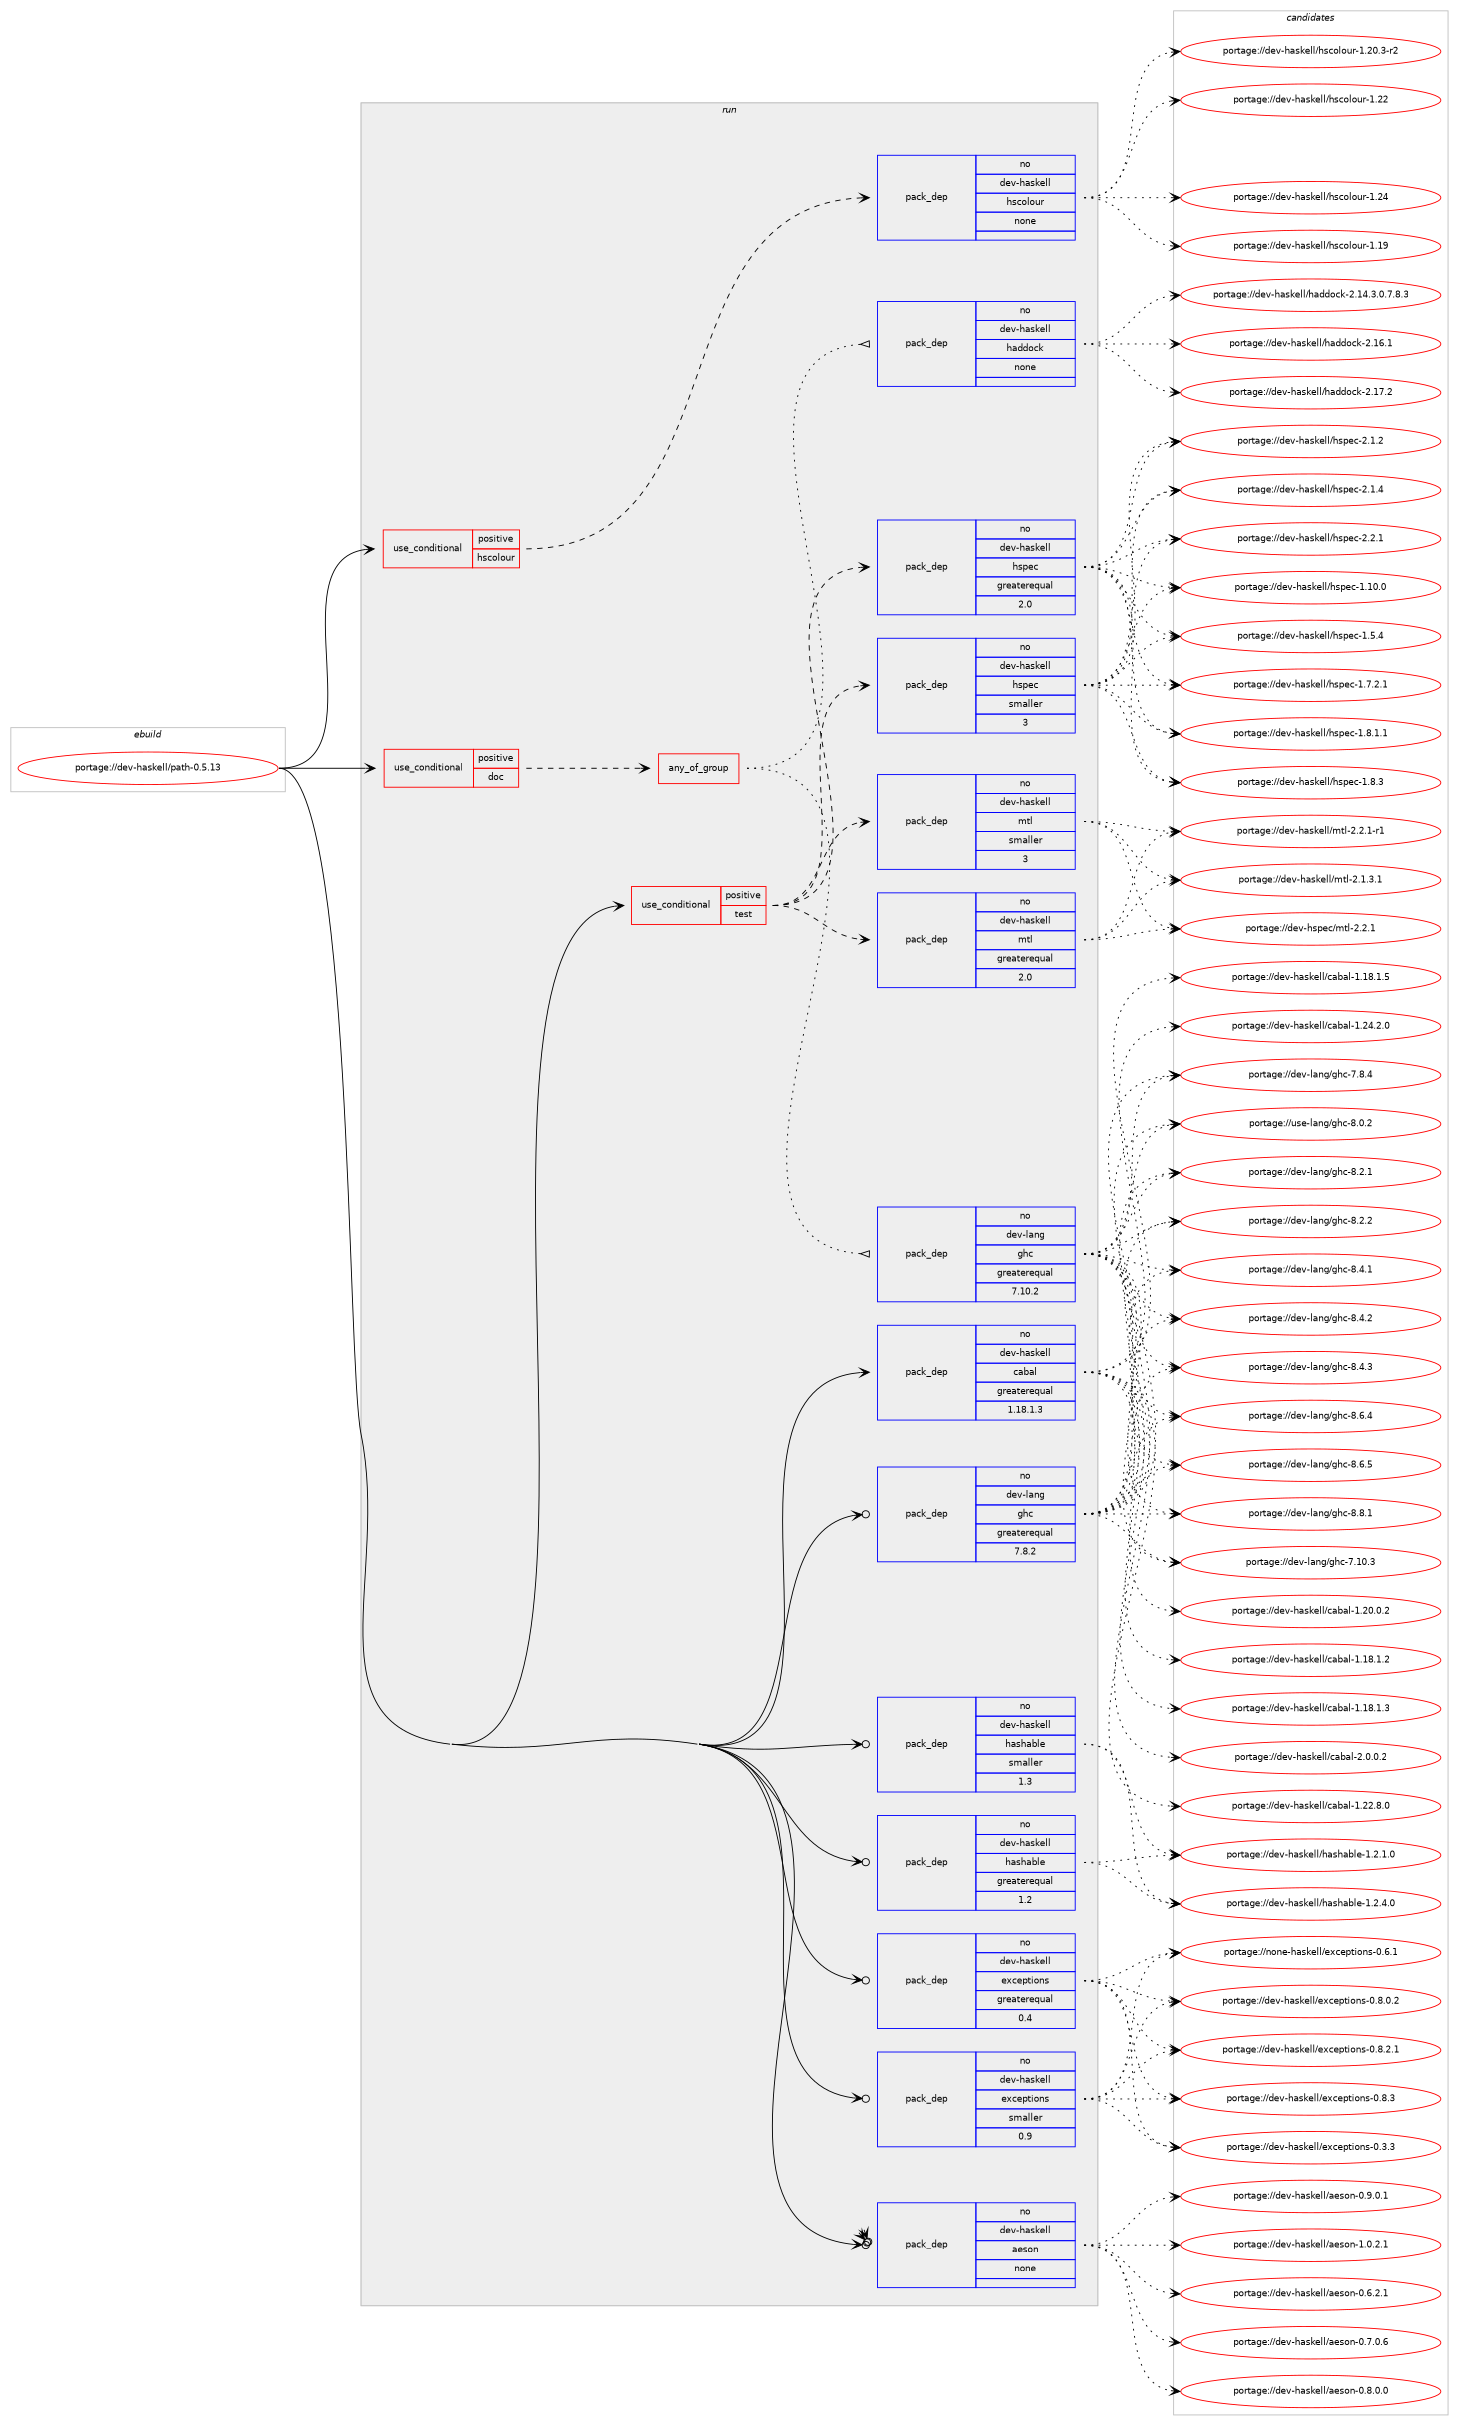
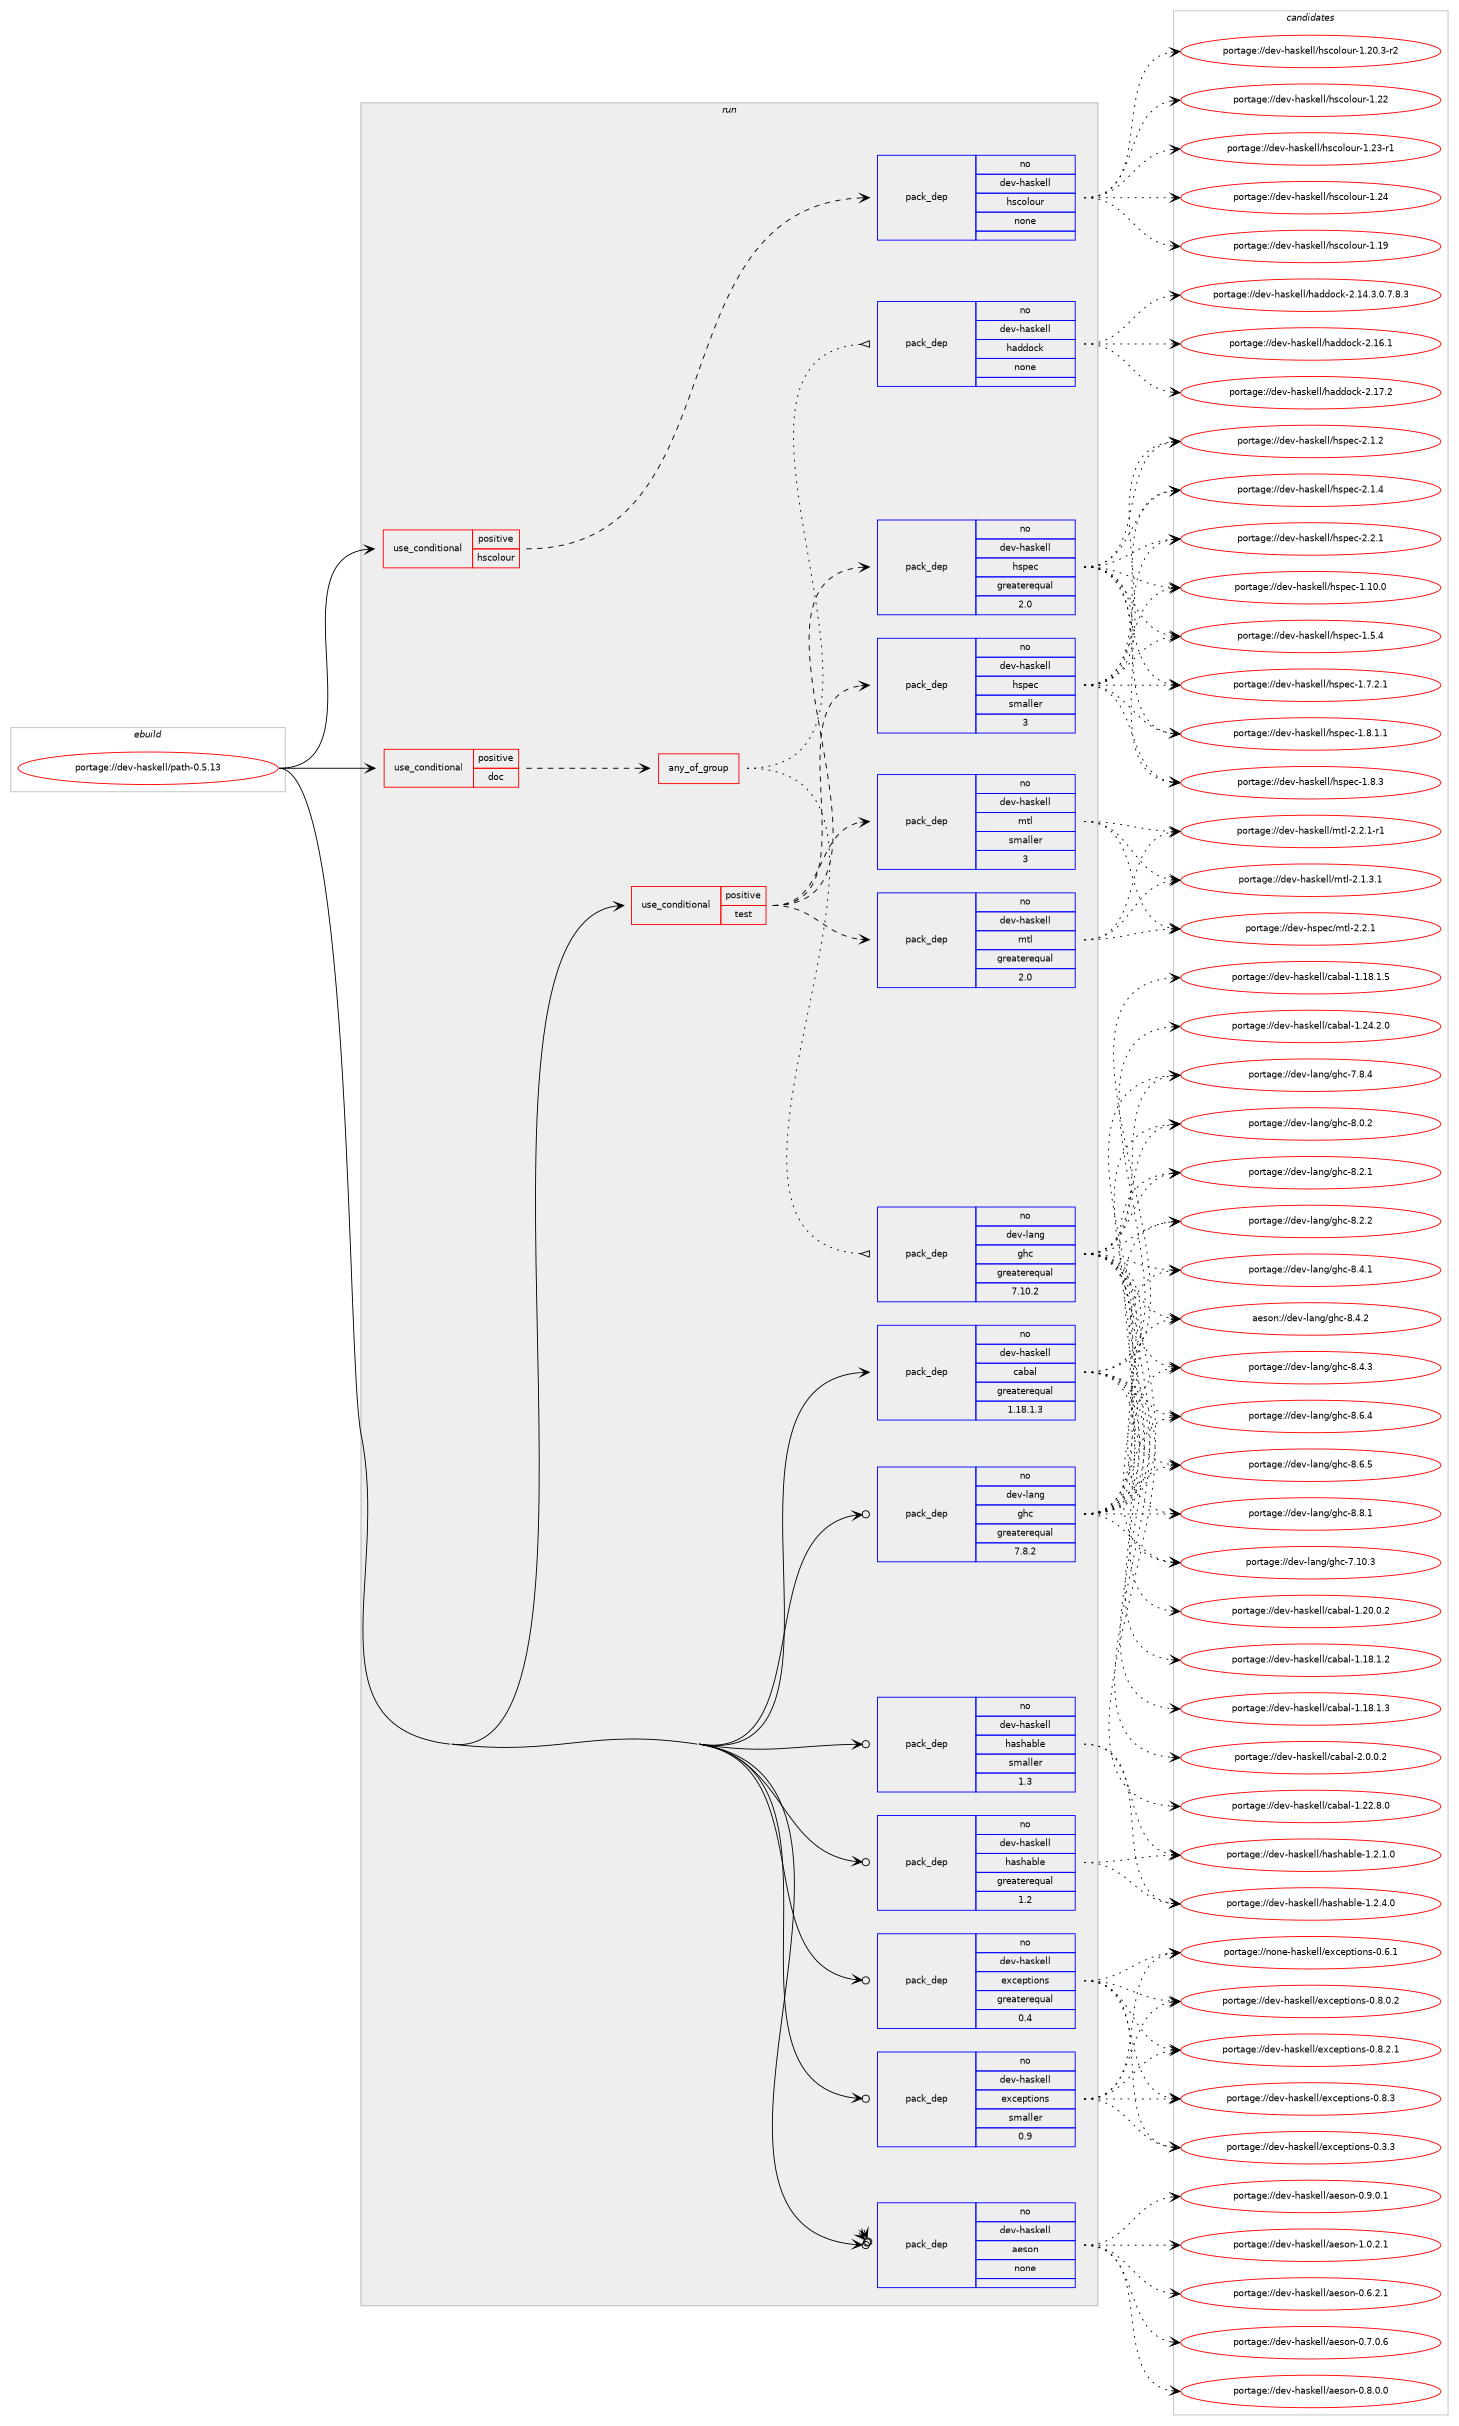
none -> (1311, 149)
(1311, 1124) -> (1311, 1124)
(1311, 1319) -> (1311, 1319)
